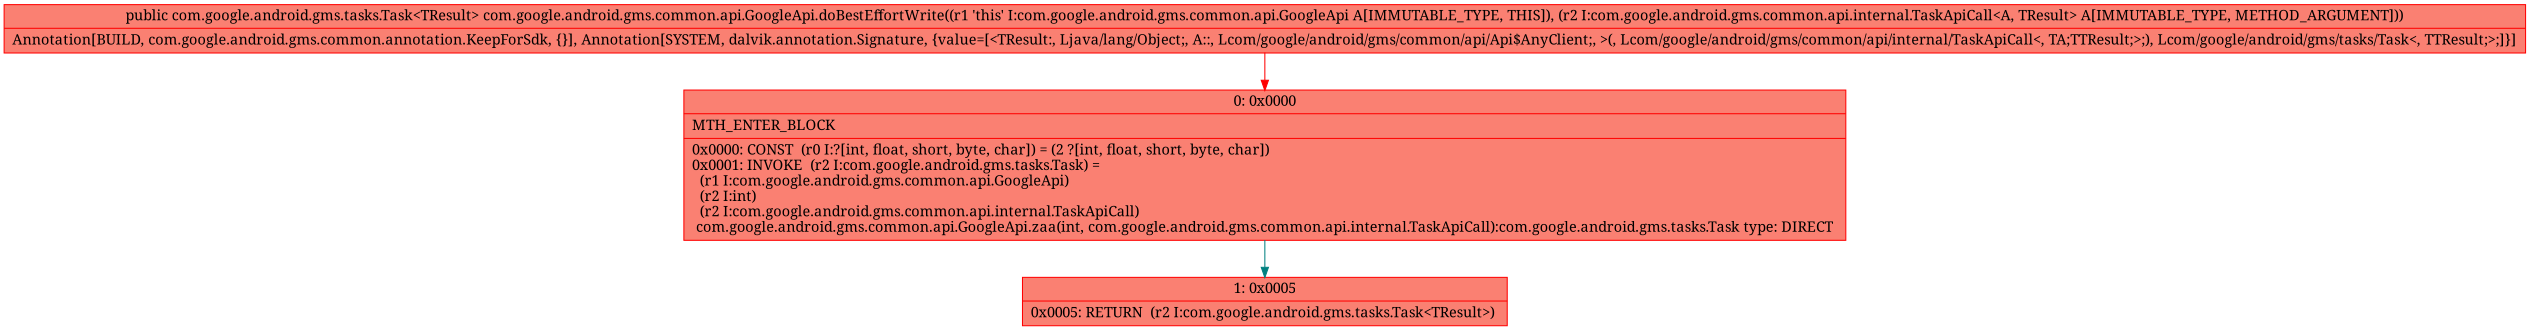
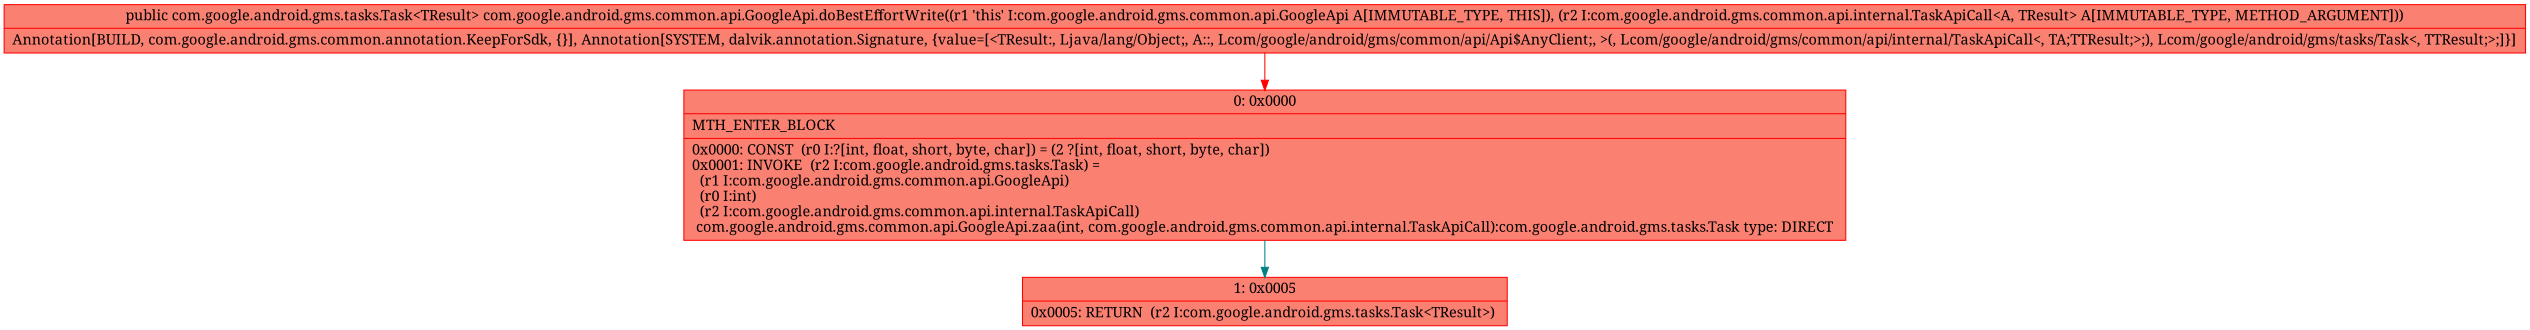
(725, 197) -> (725, 197)
